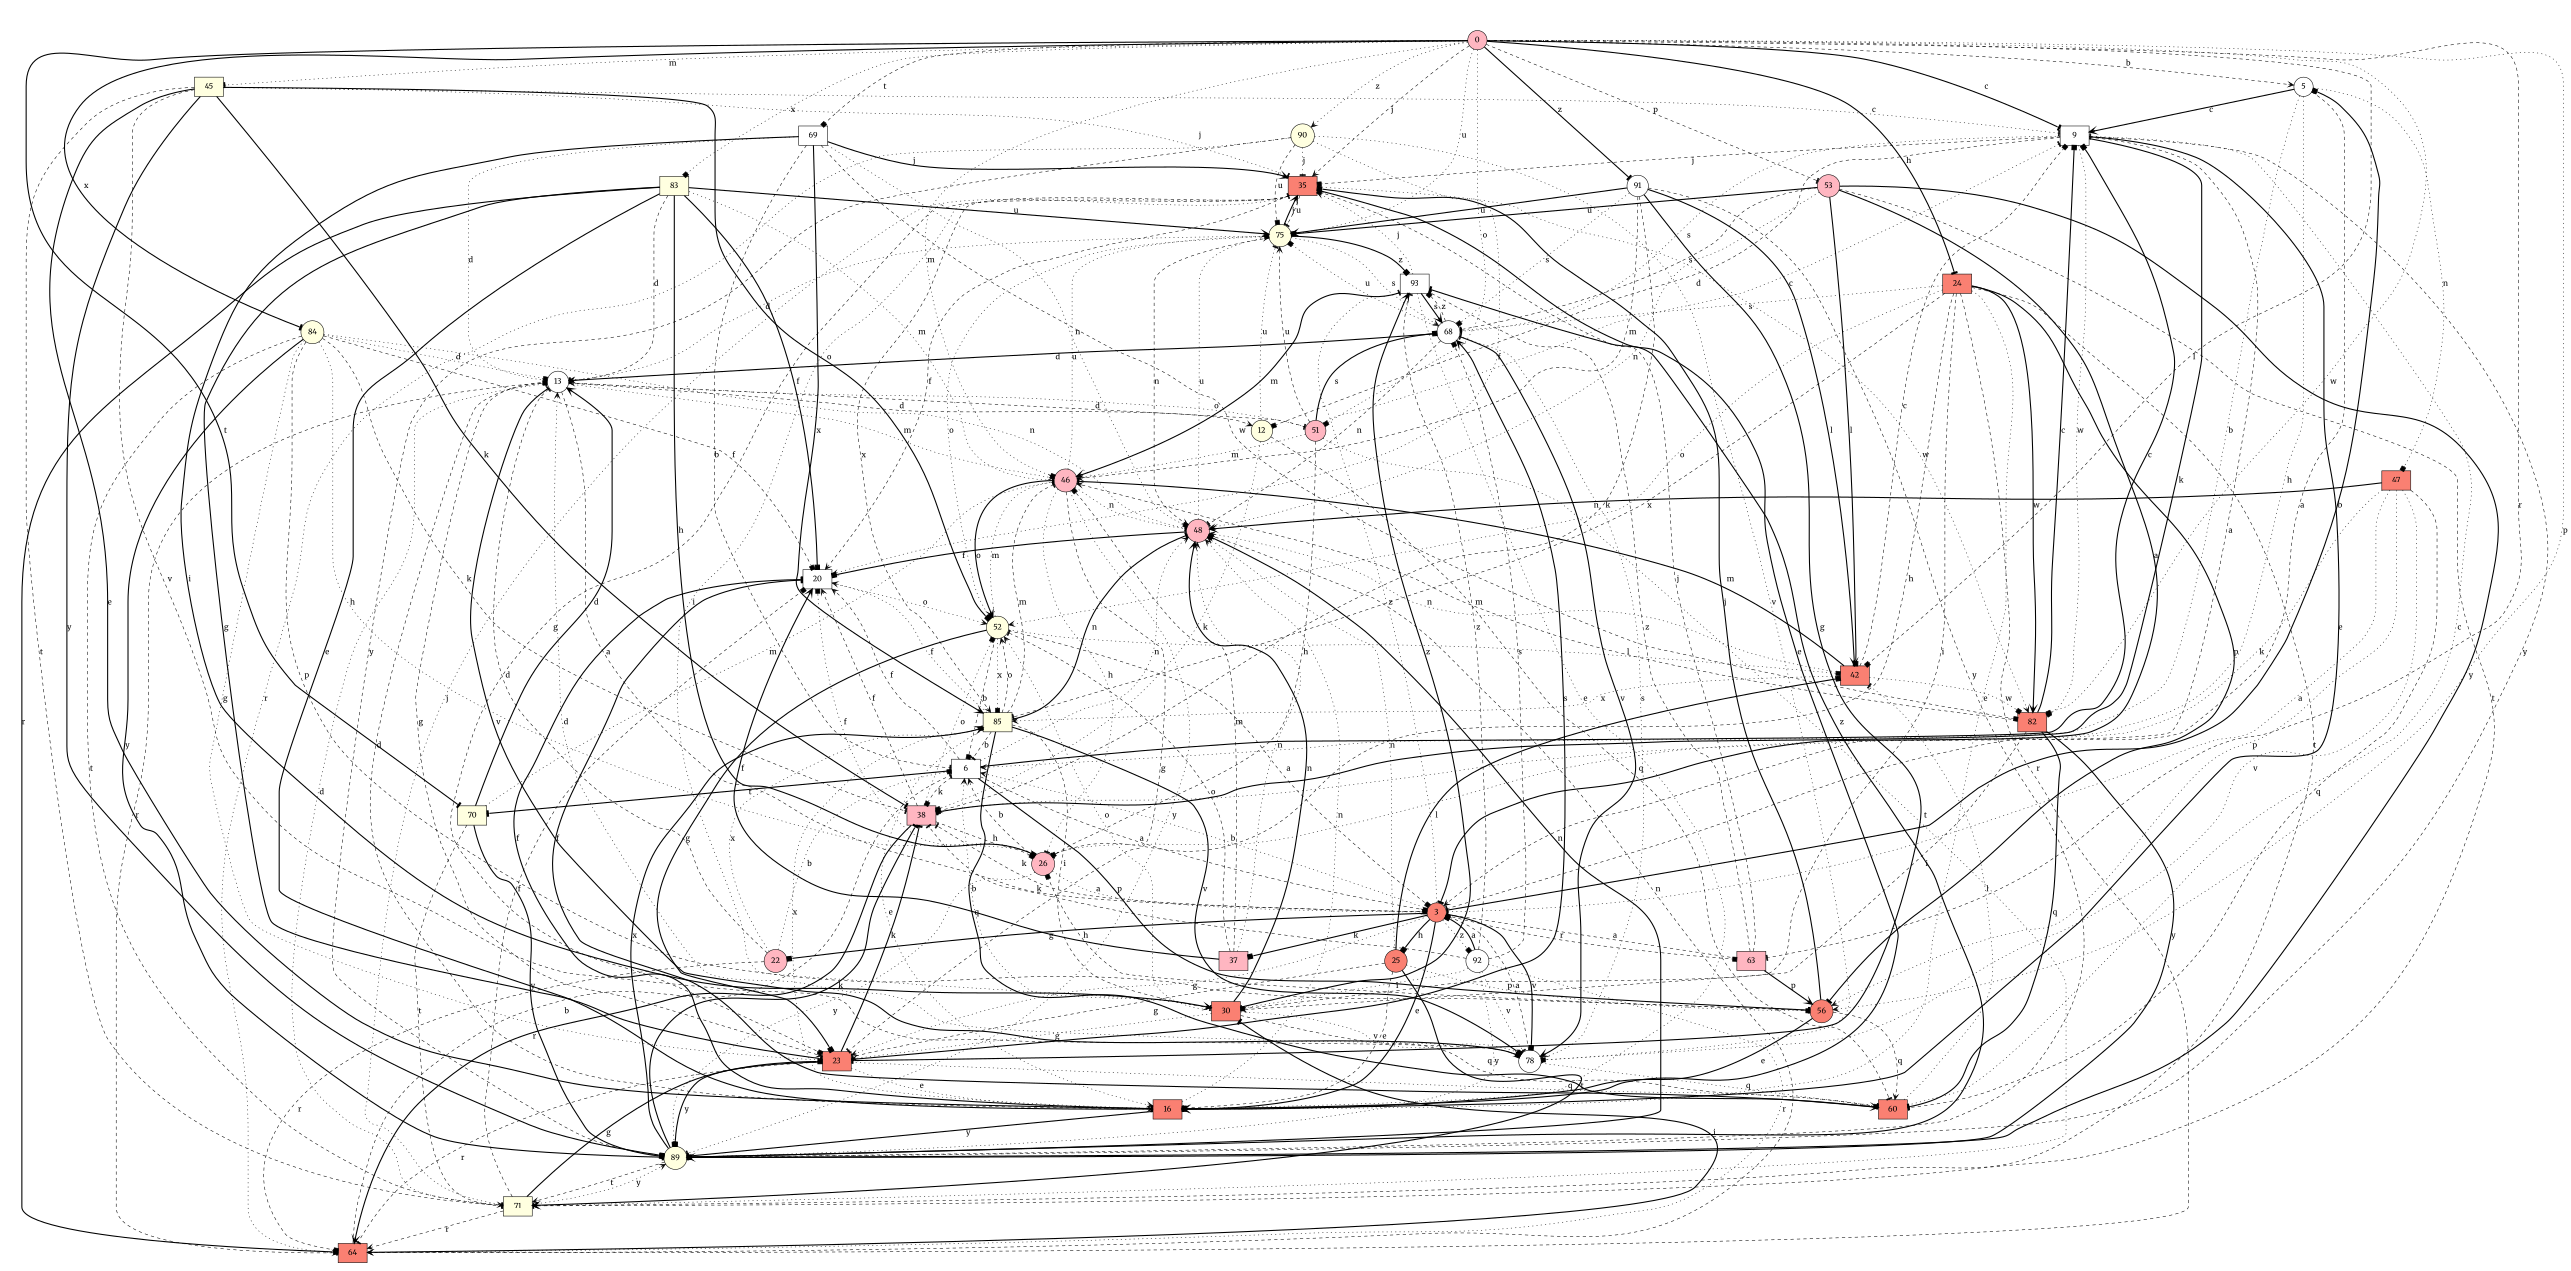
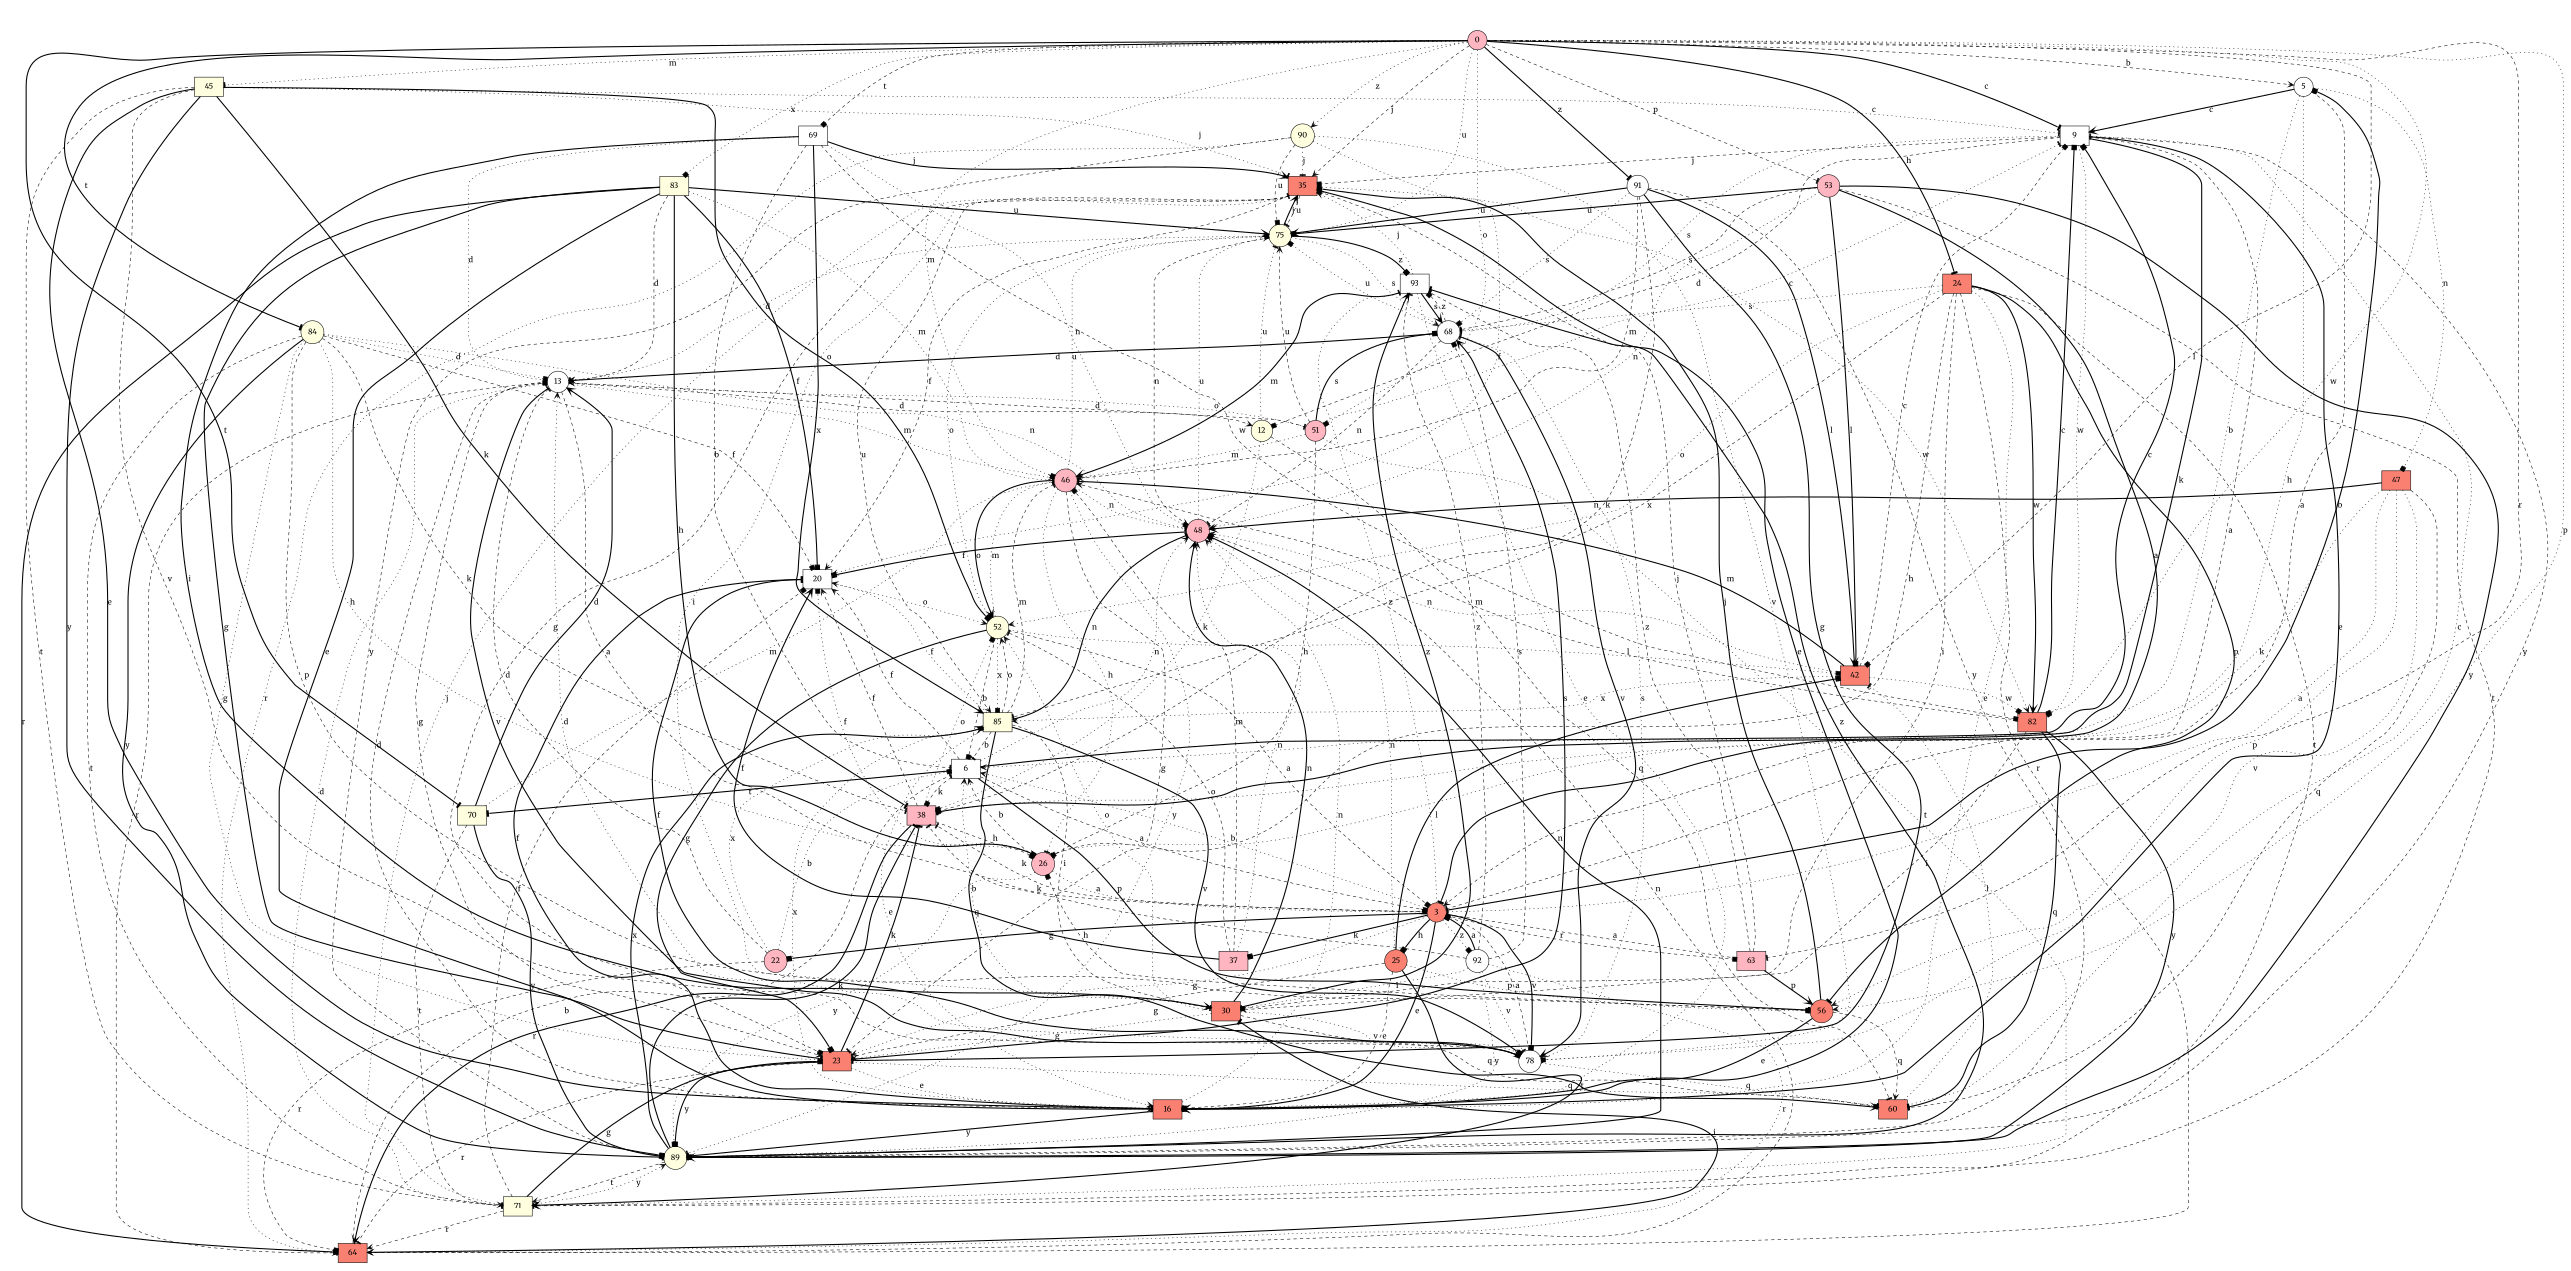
(86, 186) -> (86, 186)
(864, 455) -> (864, 455)
(734, 969) -> (929, 981)
(964, 1081) -> (944, 999)
